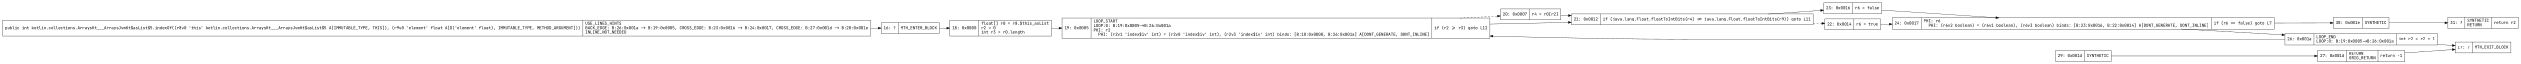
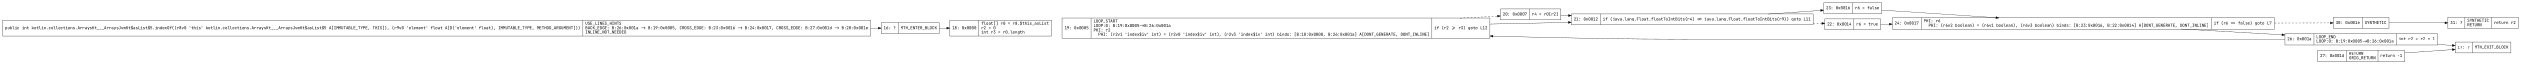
(2302, 23) -> (2302, 23)
(1055, 28) -> none
(2083, 56) -> none
